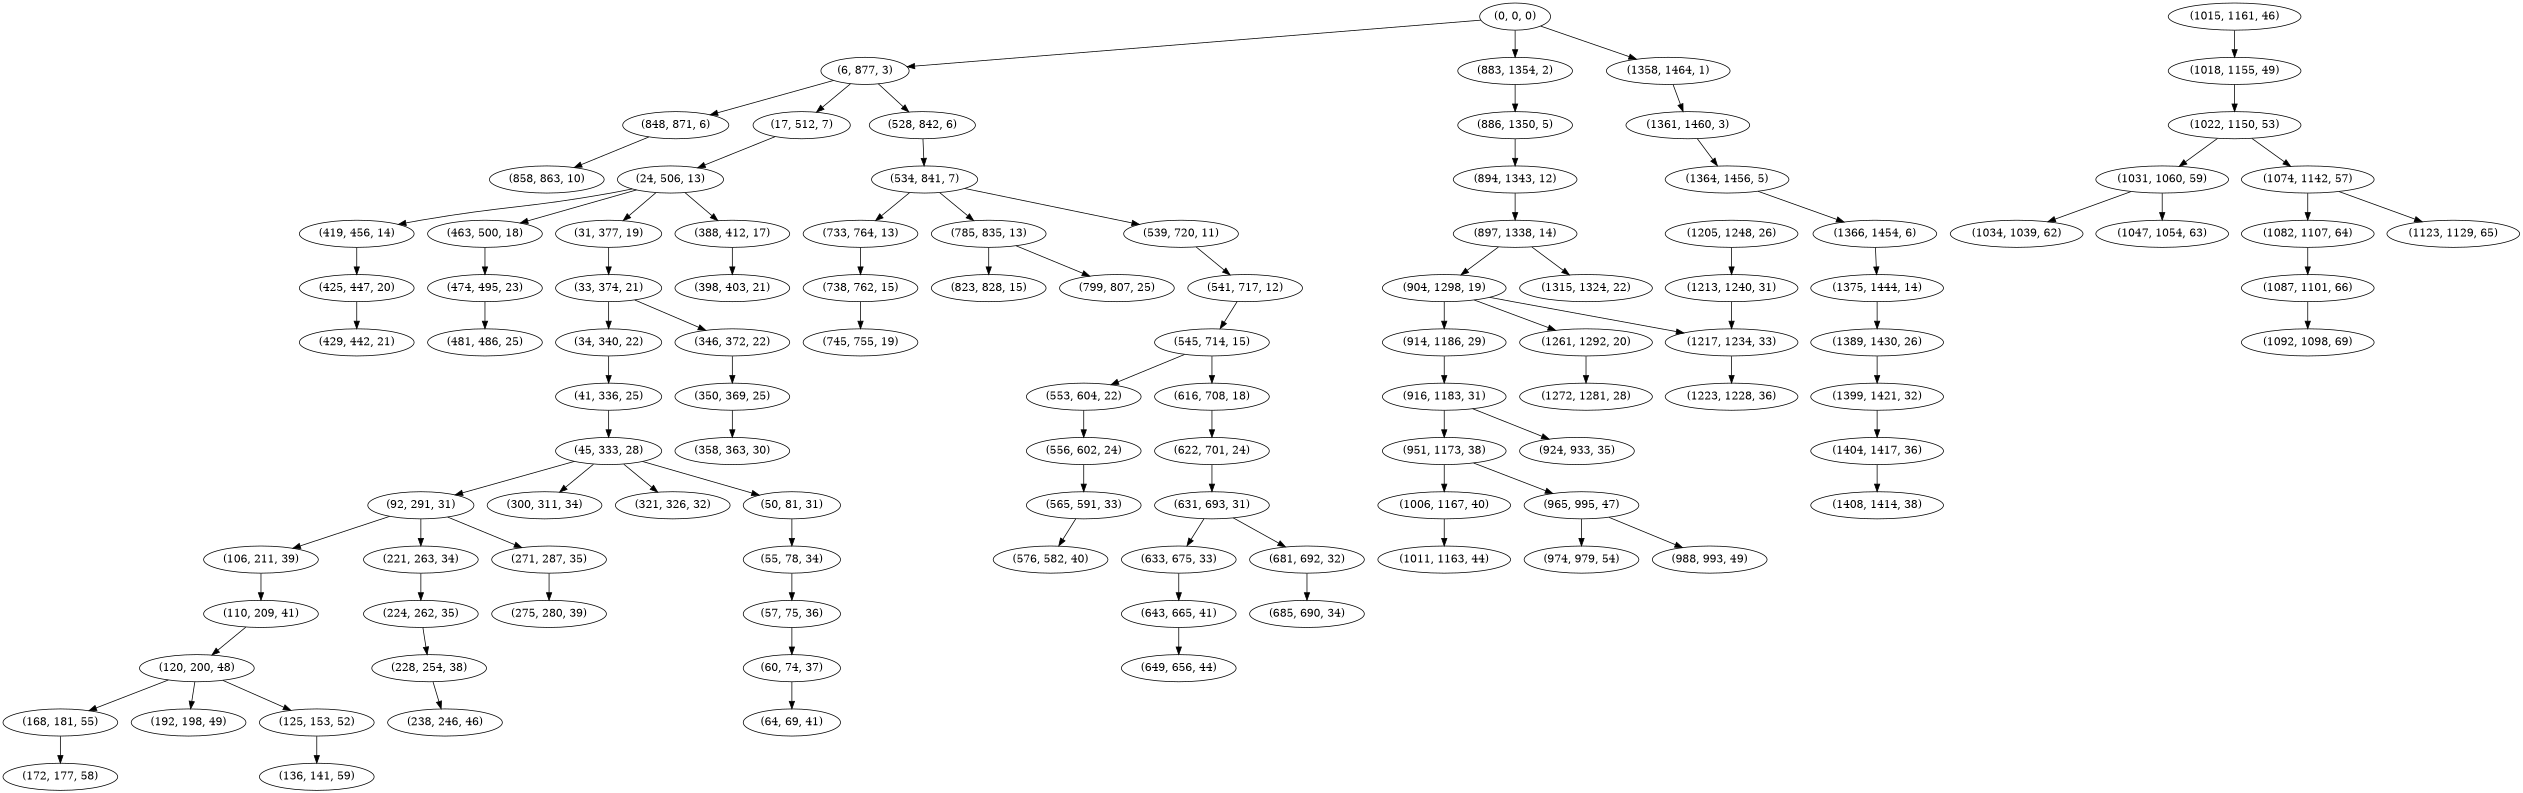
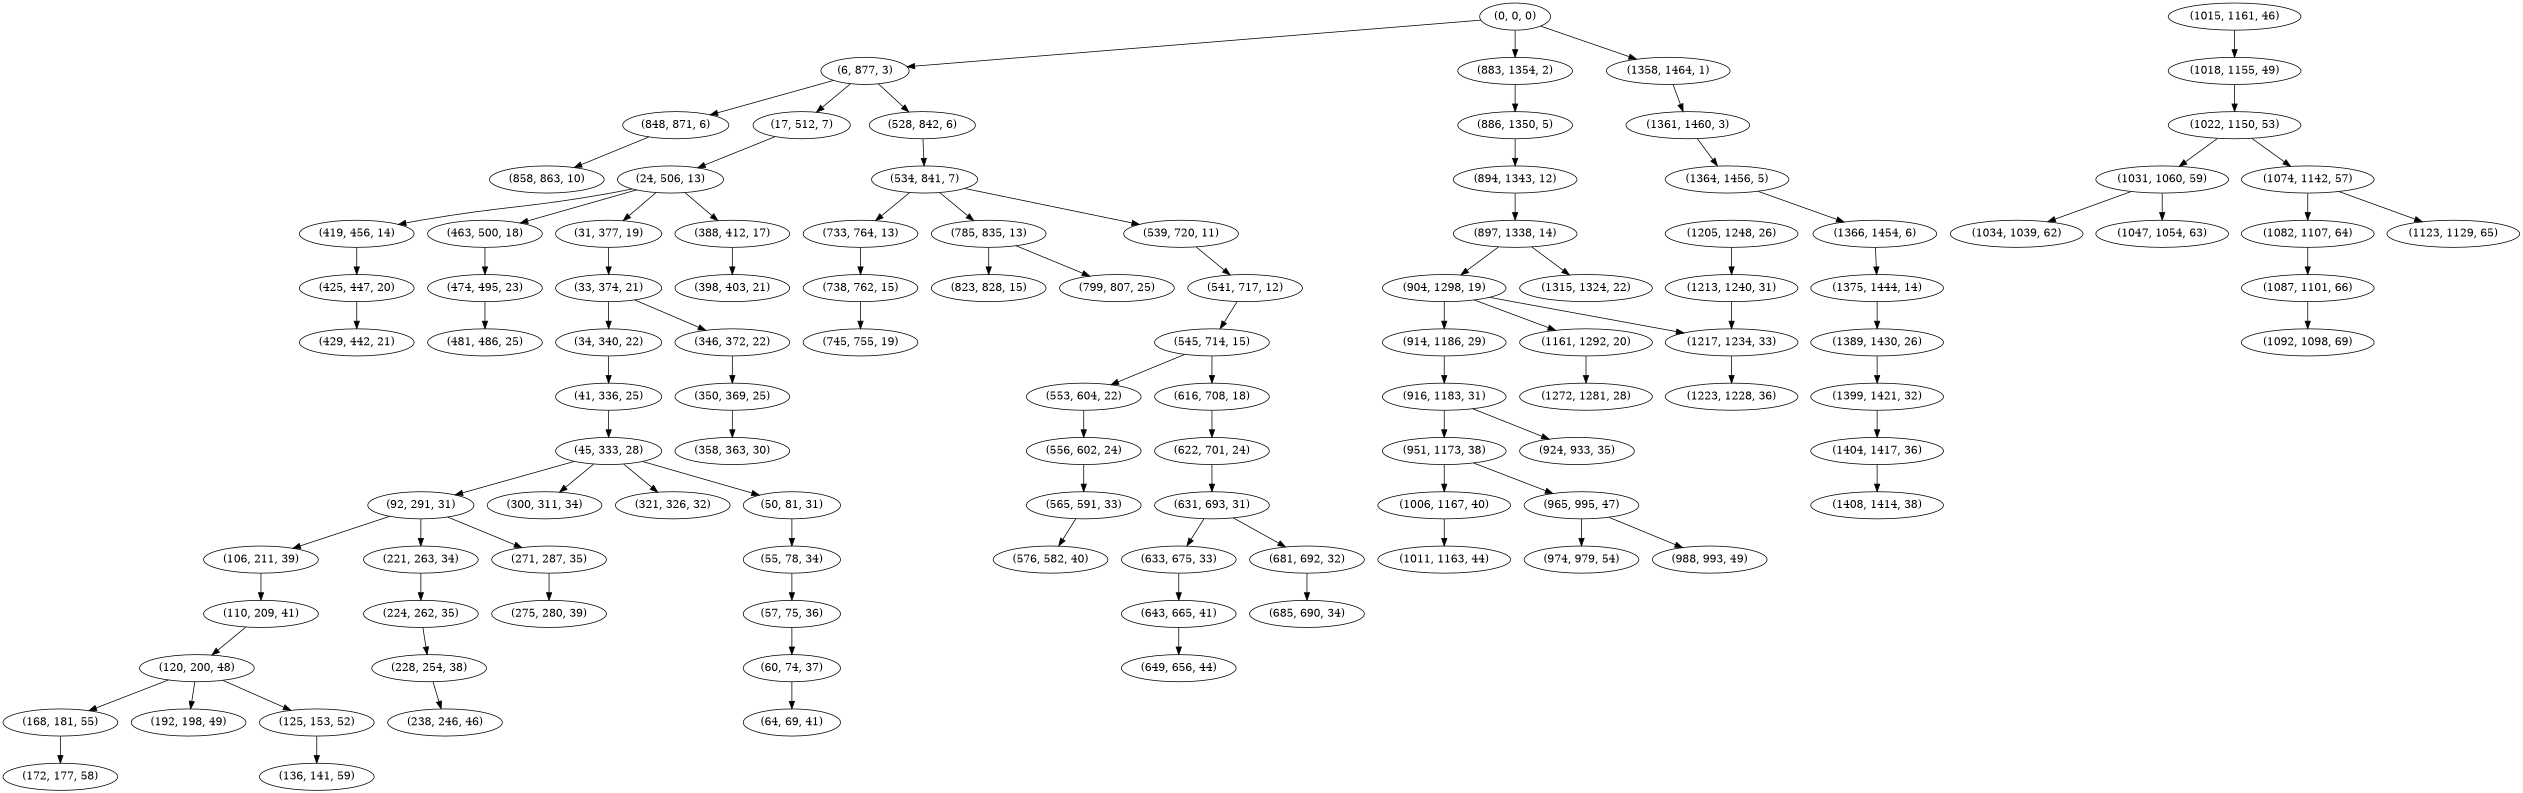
(1586, 342) -> (1586, 342)
